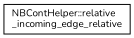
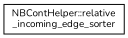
(67, 19) -> (64, 19)
